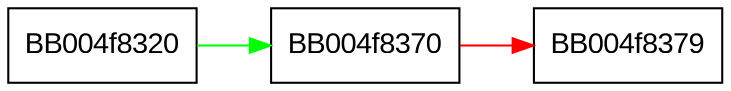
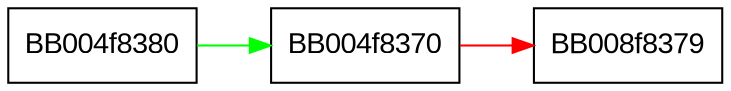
(102, 46) -> (102, 46)
(628, 46) -> (628, 46)
